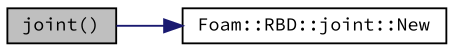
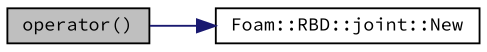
(62, 26) -> (78, 26)
